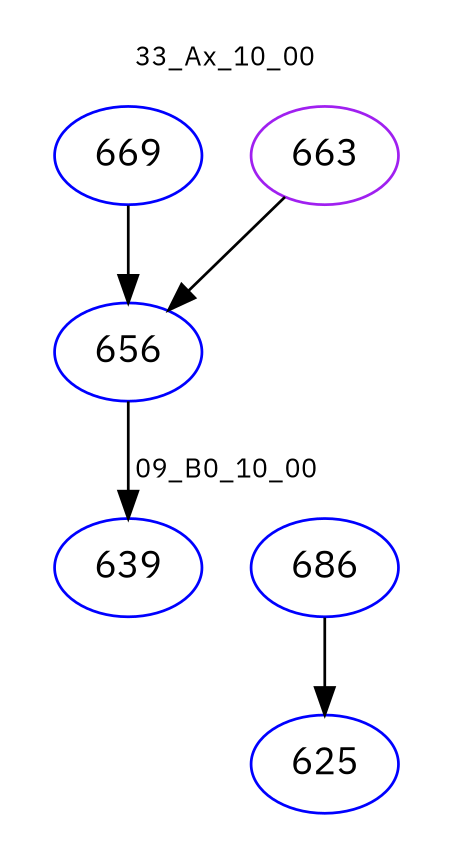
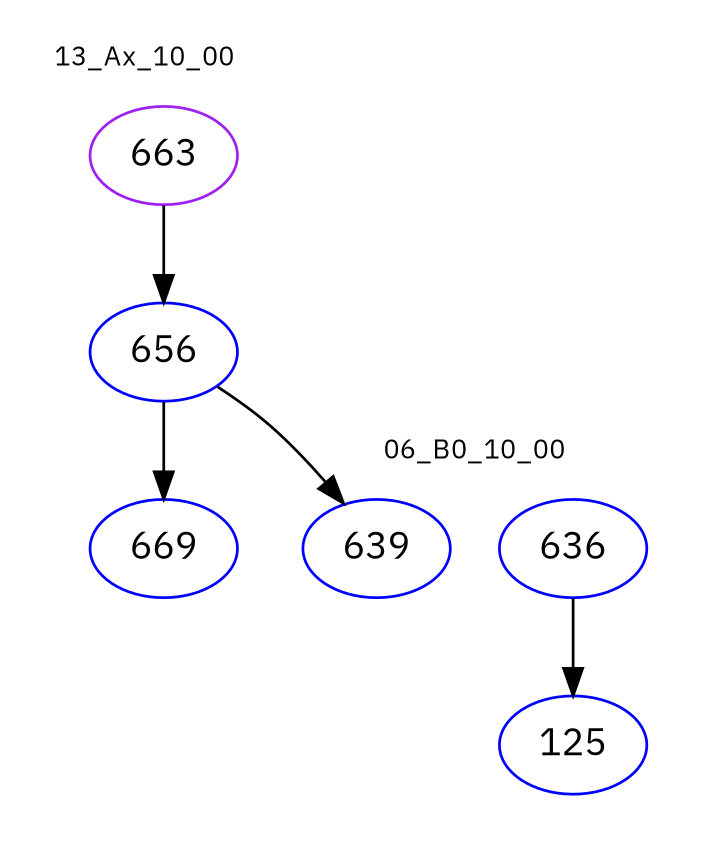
(227, 59) -> (146, 59)
(128, 240) -> (164, 437)
(227, 471) -> (475, 452)
(325, 568) -> (573, 549)
(325, 764) -> (573, 745)
